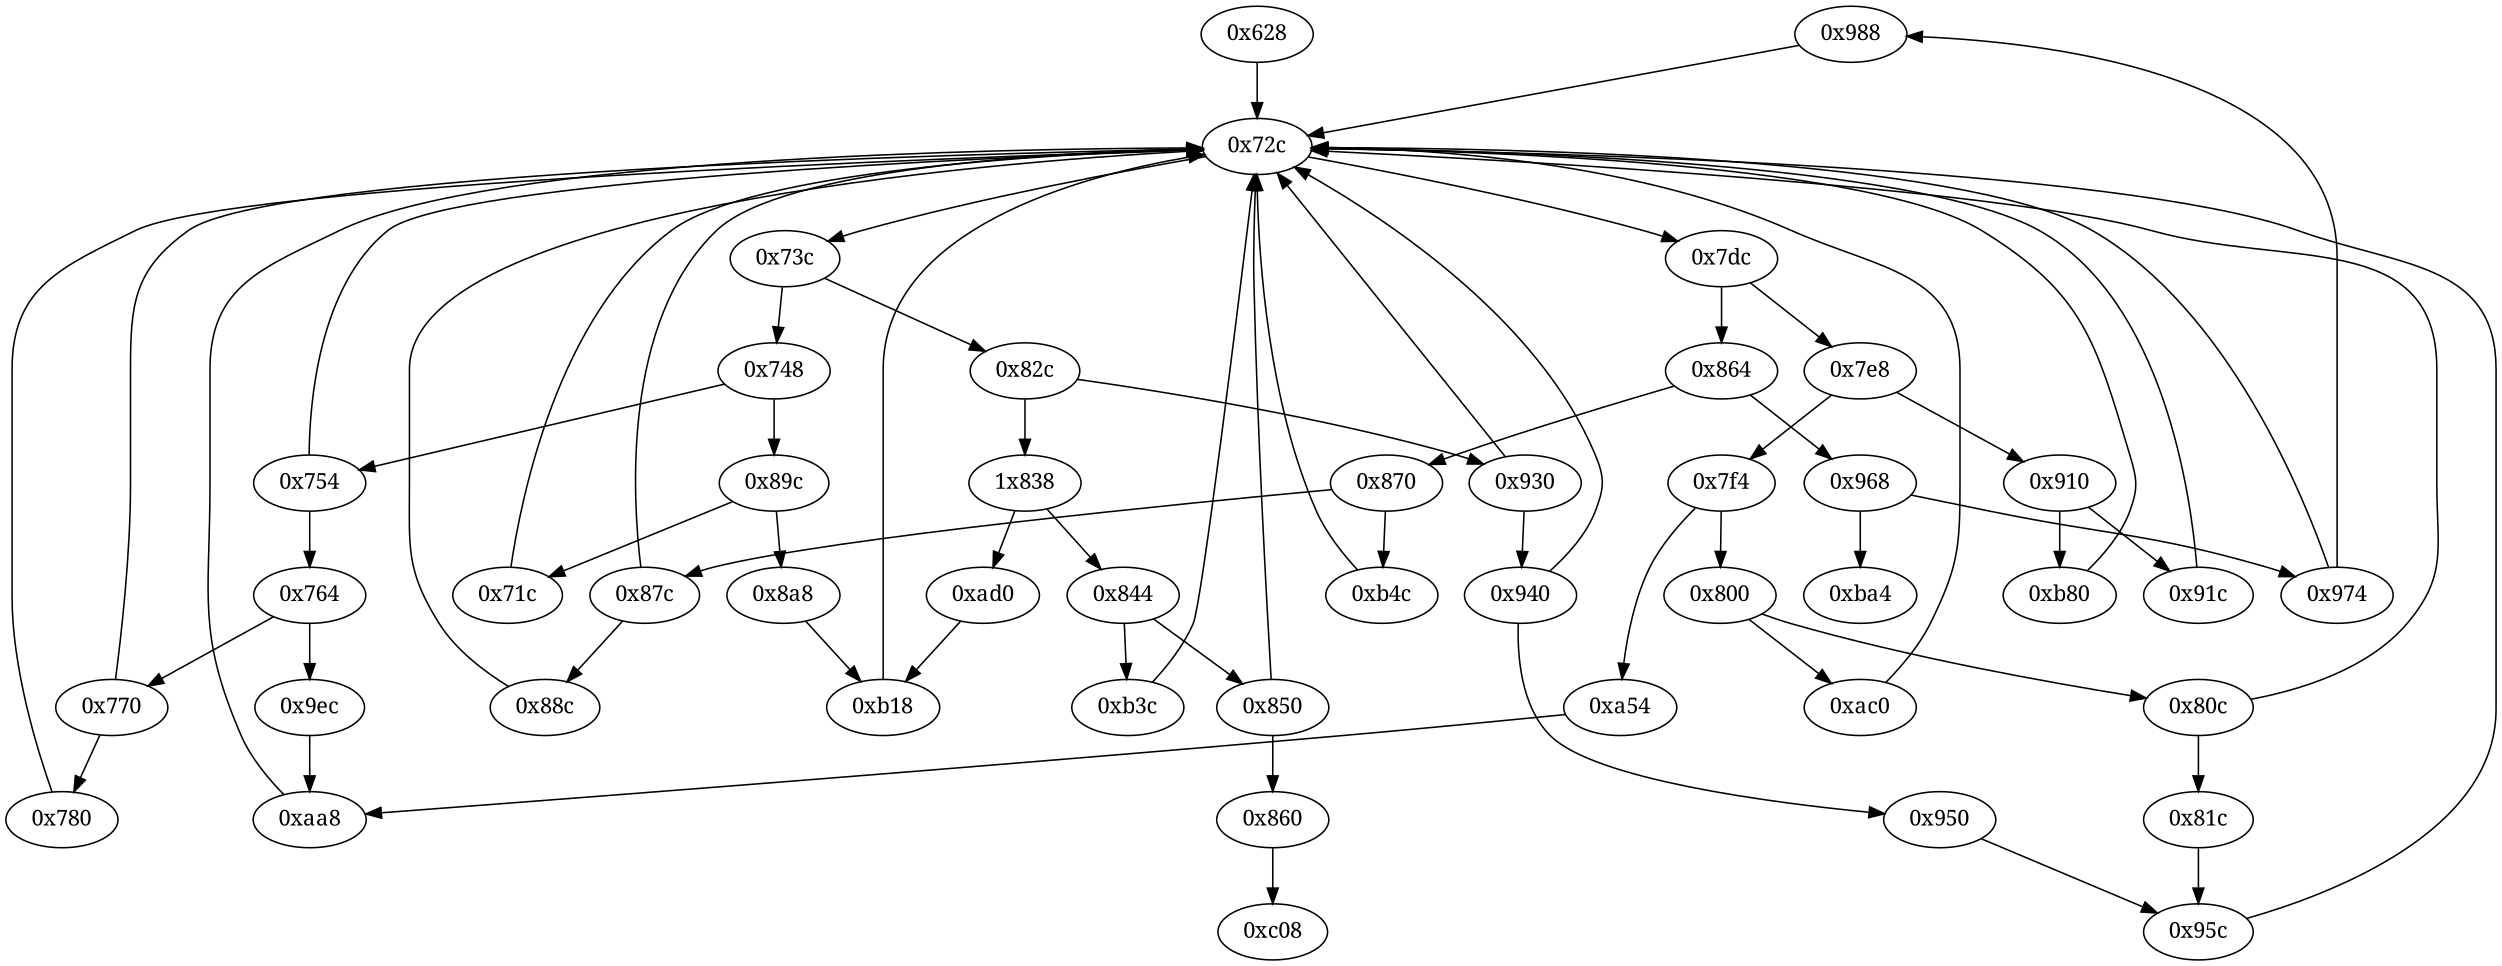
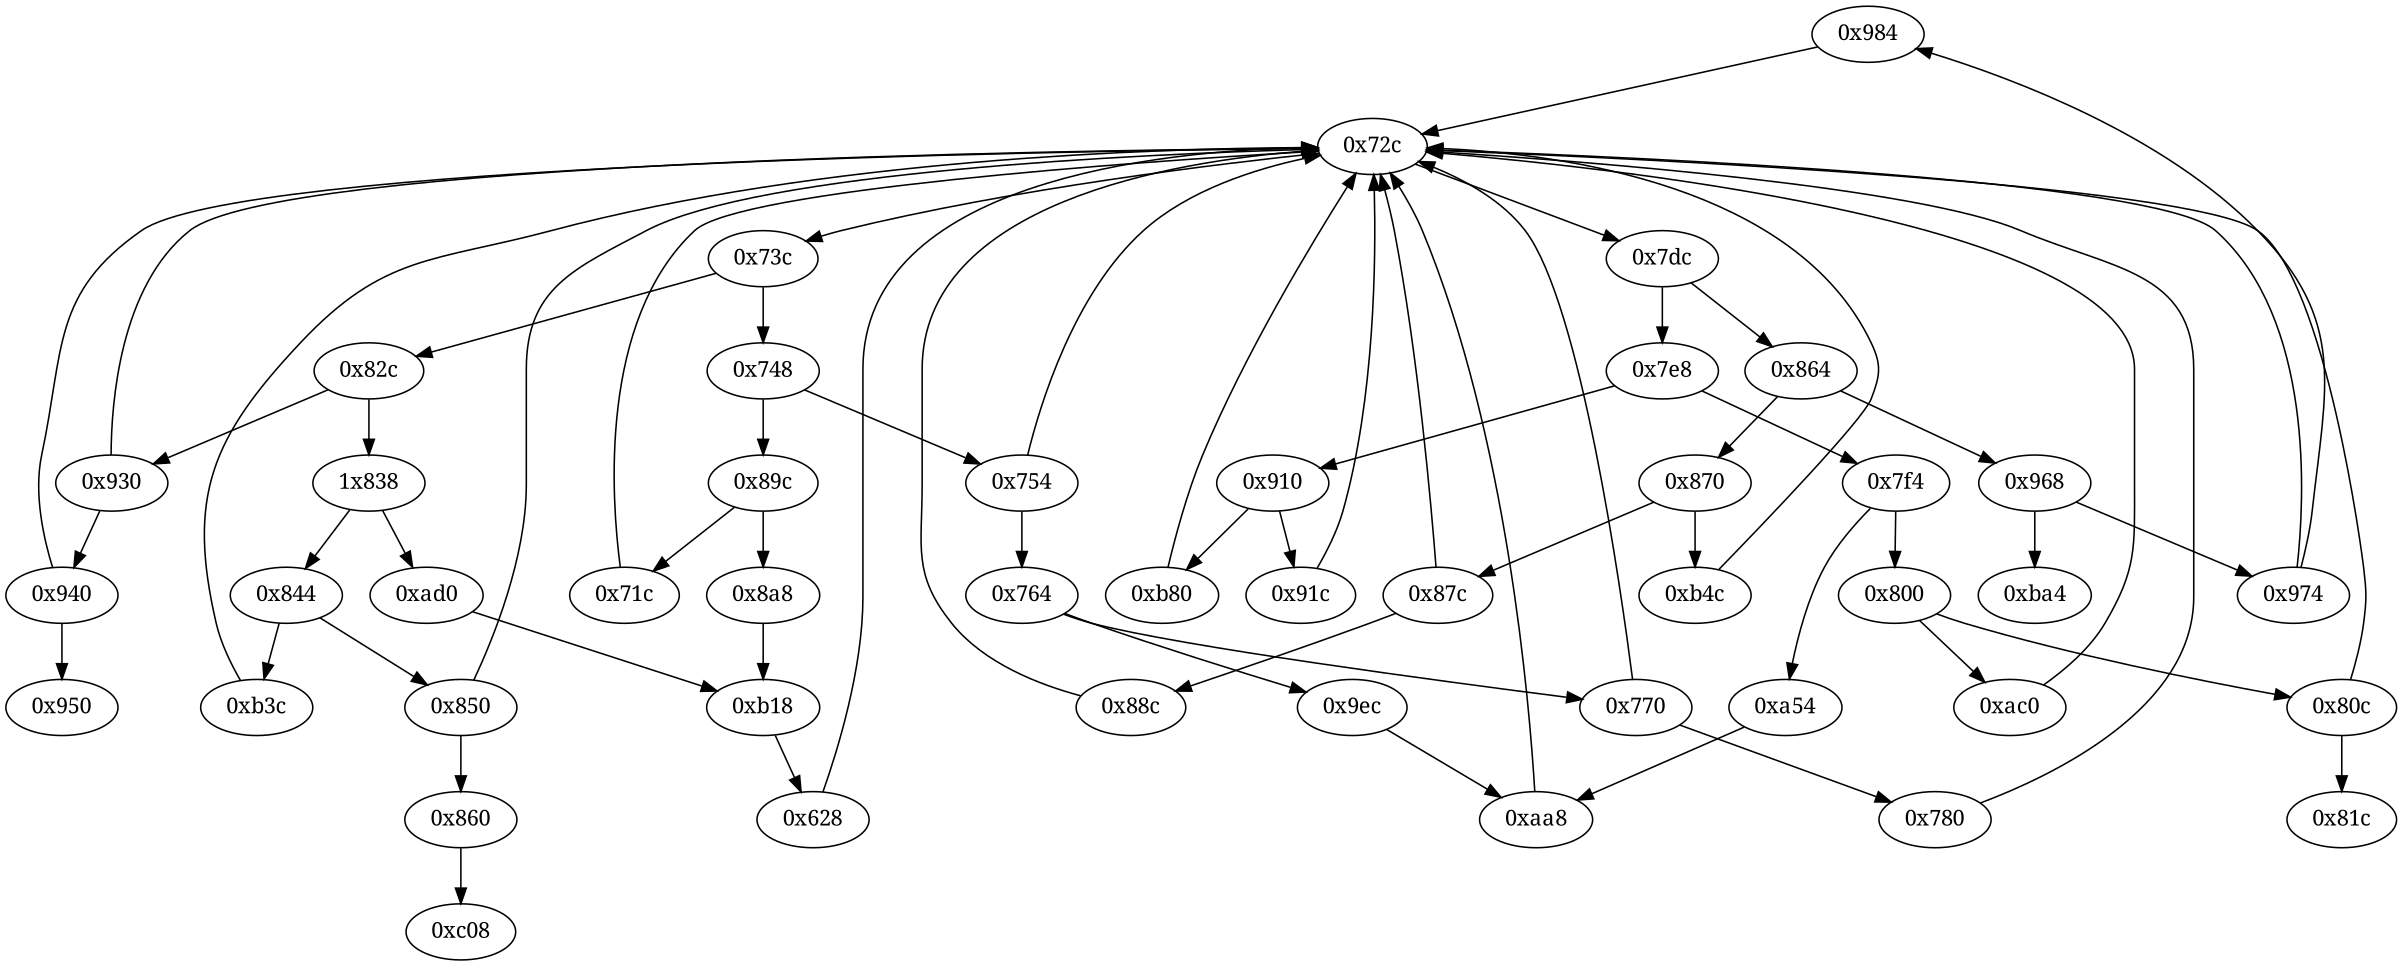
(1851, 34) -> (1868, 34)
(891, 324) -> (785, 756)
(2198, 932) -> none
